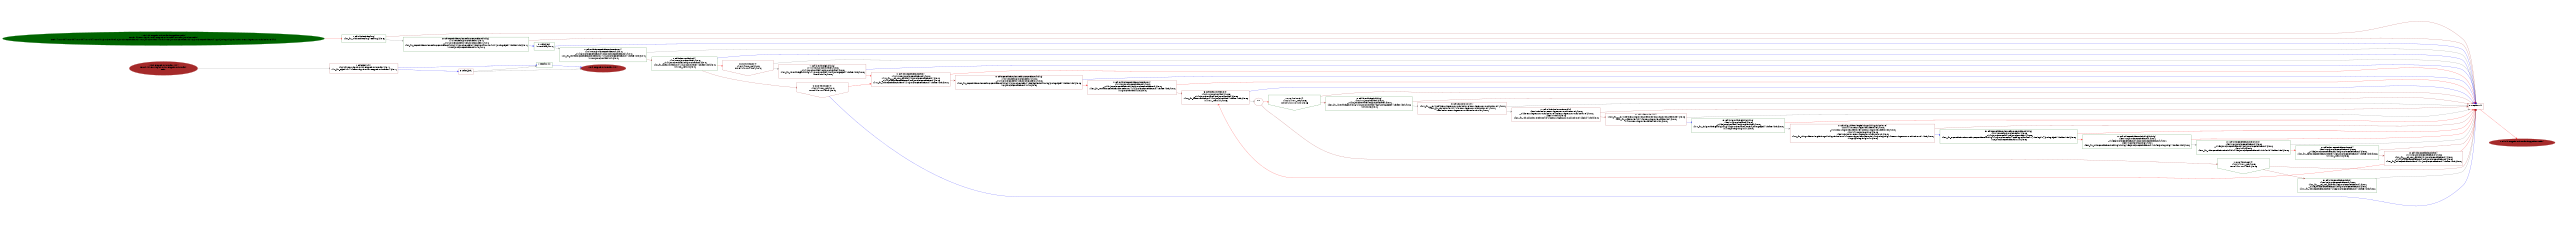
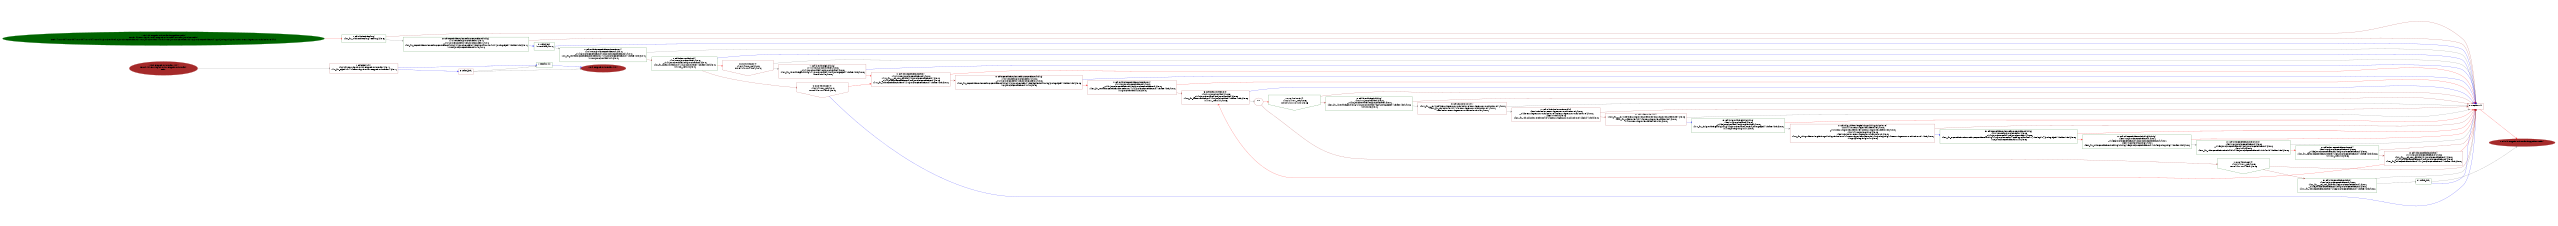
none -> (2424, 181)
